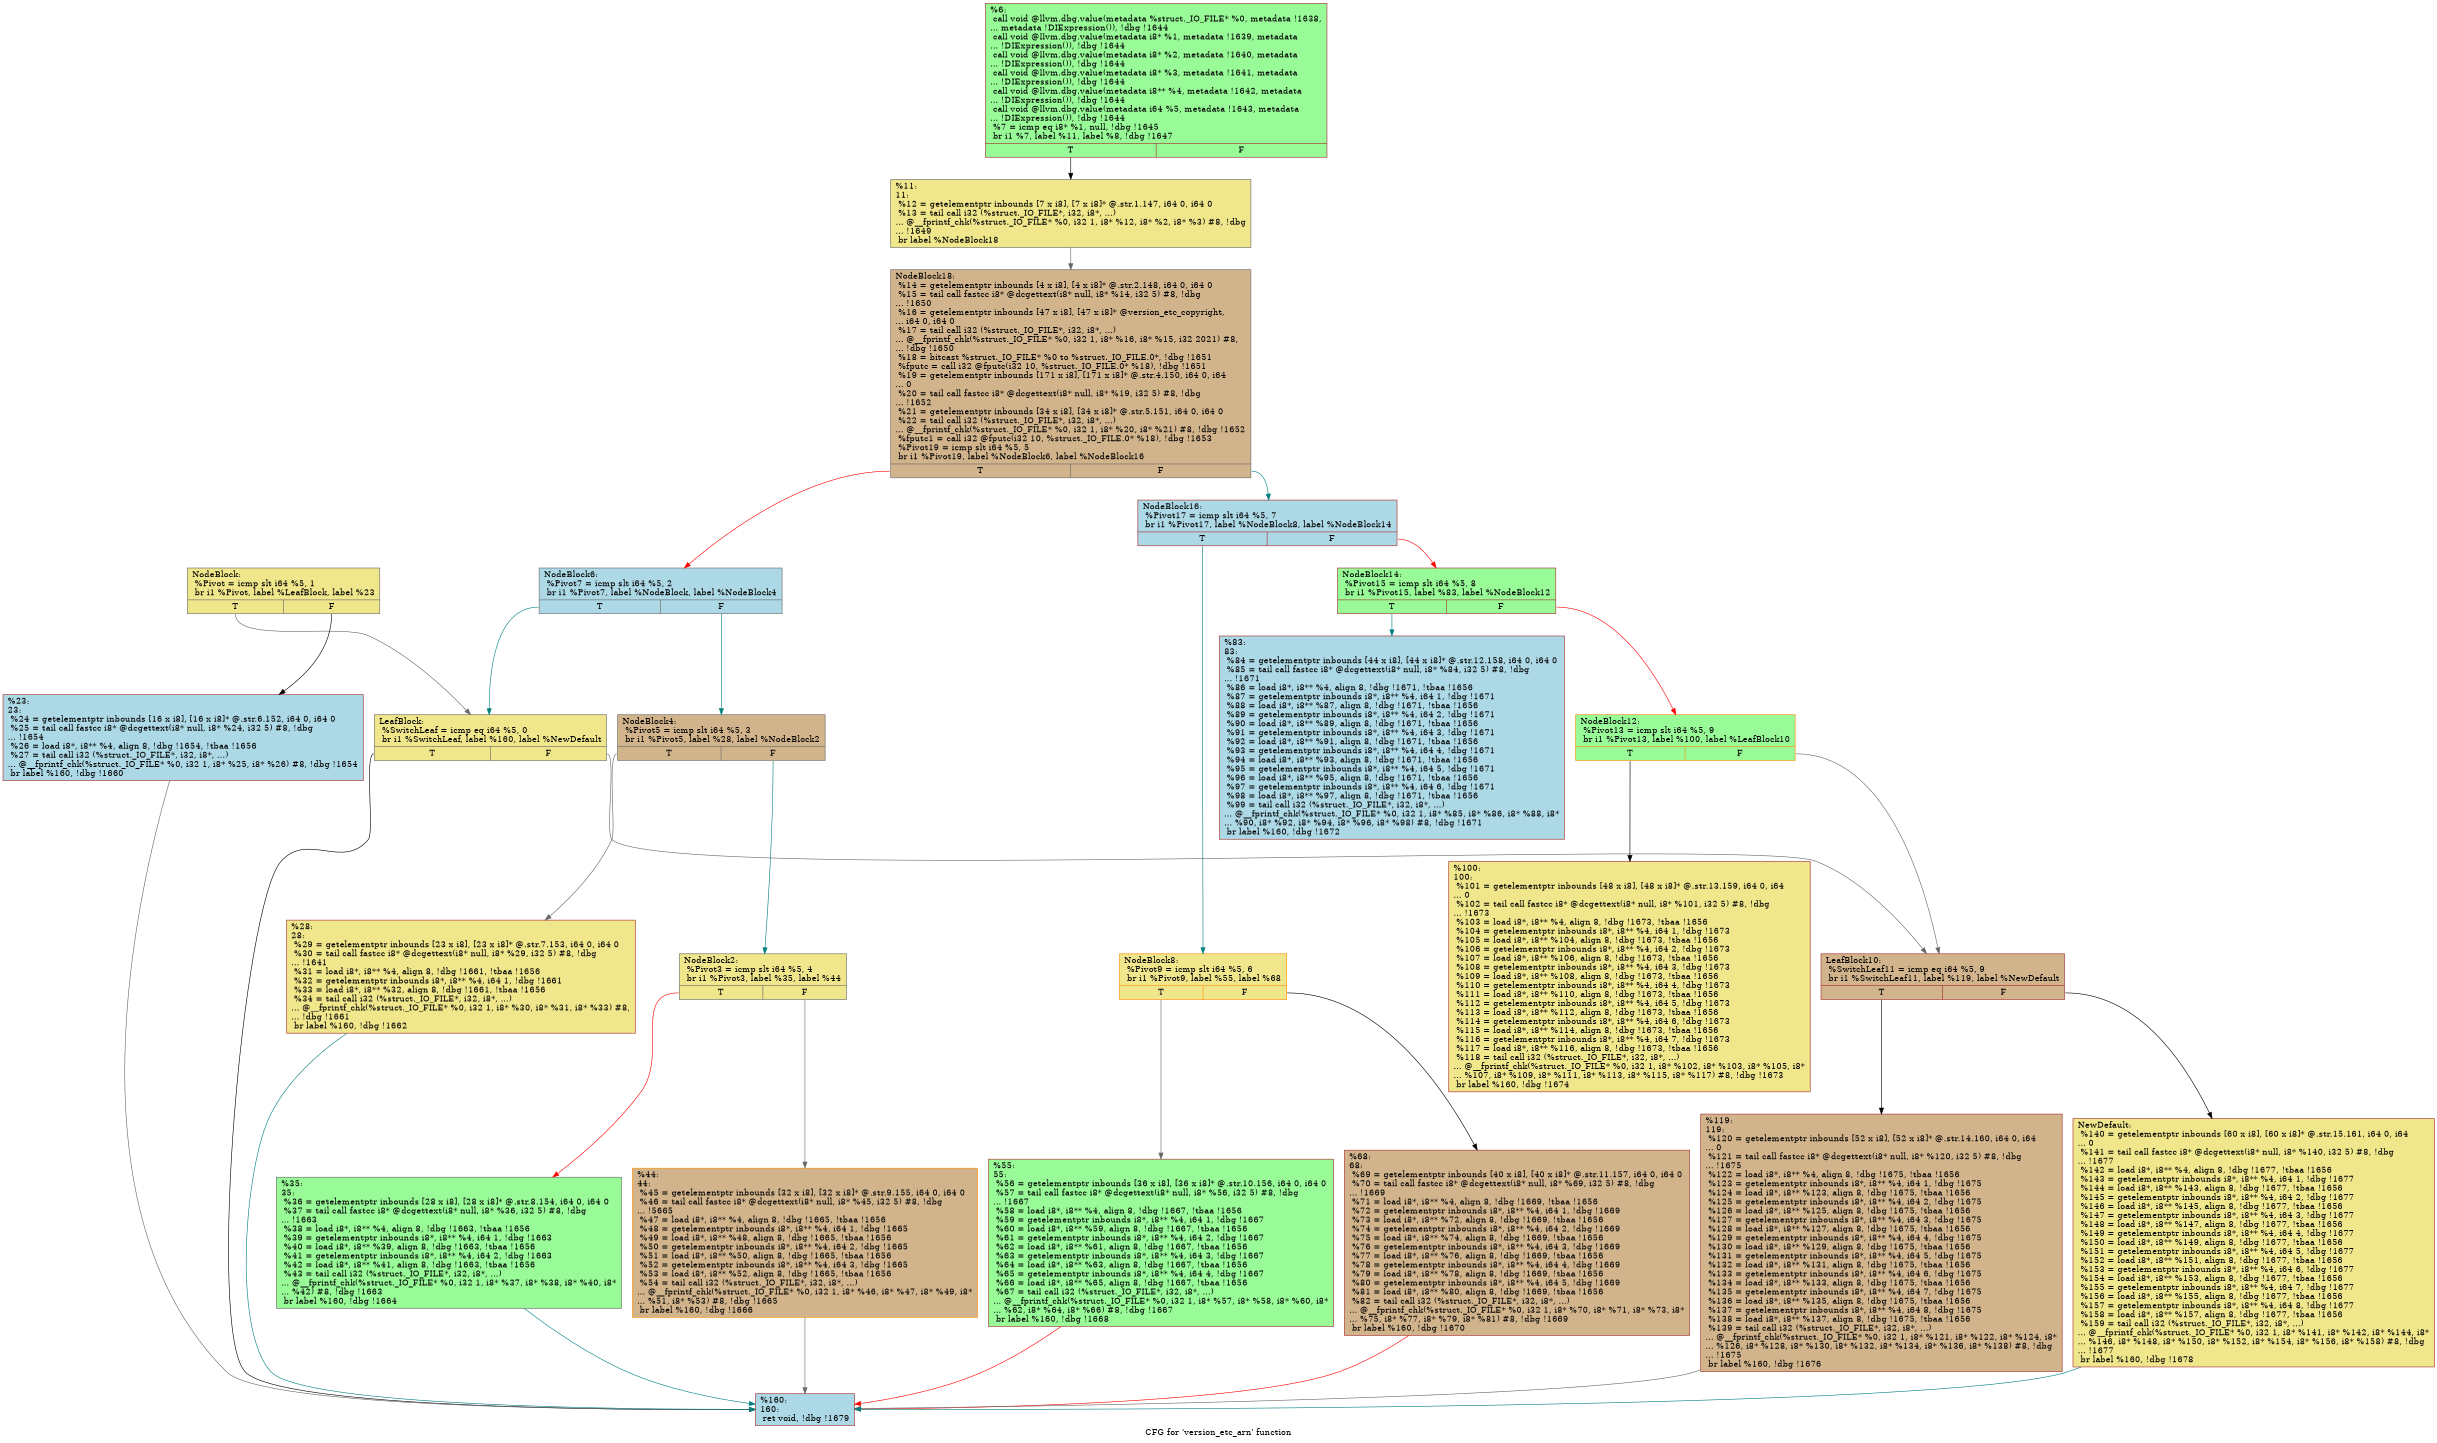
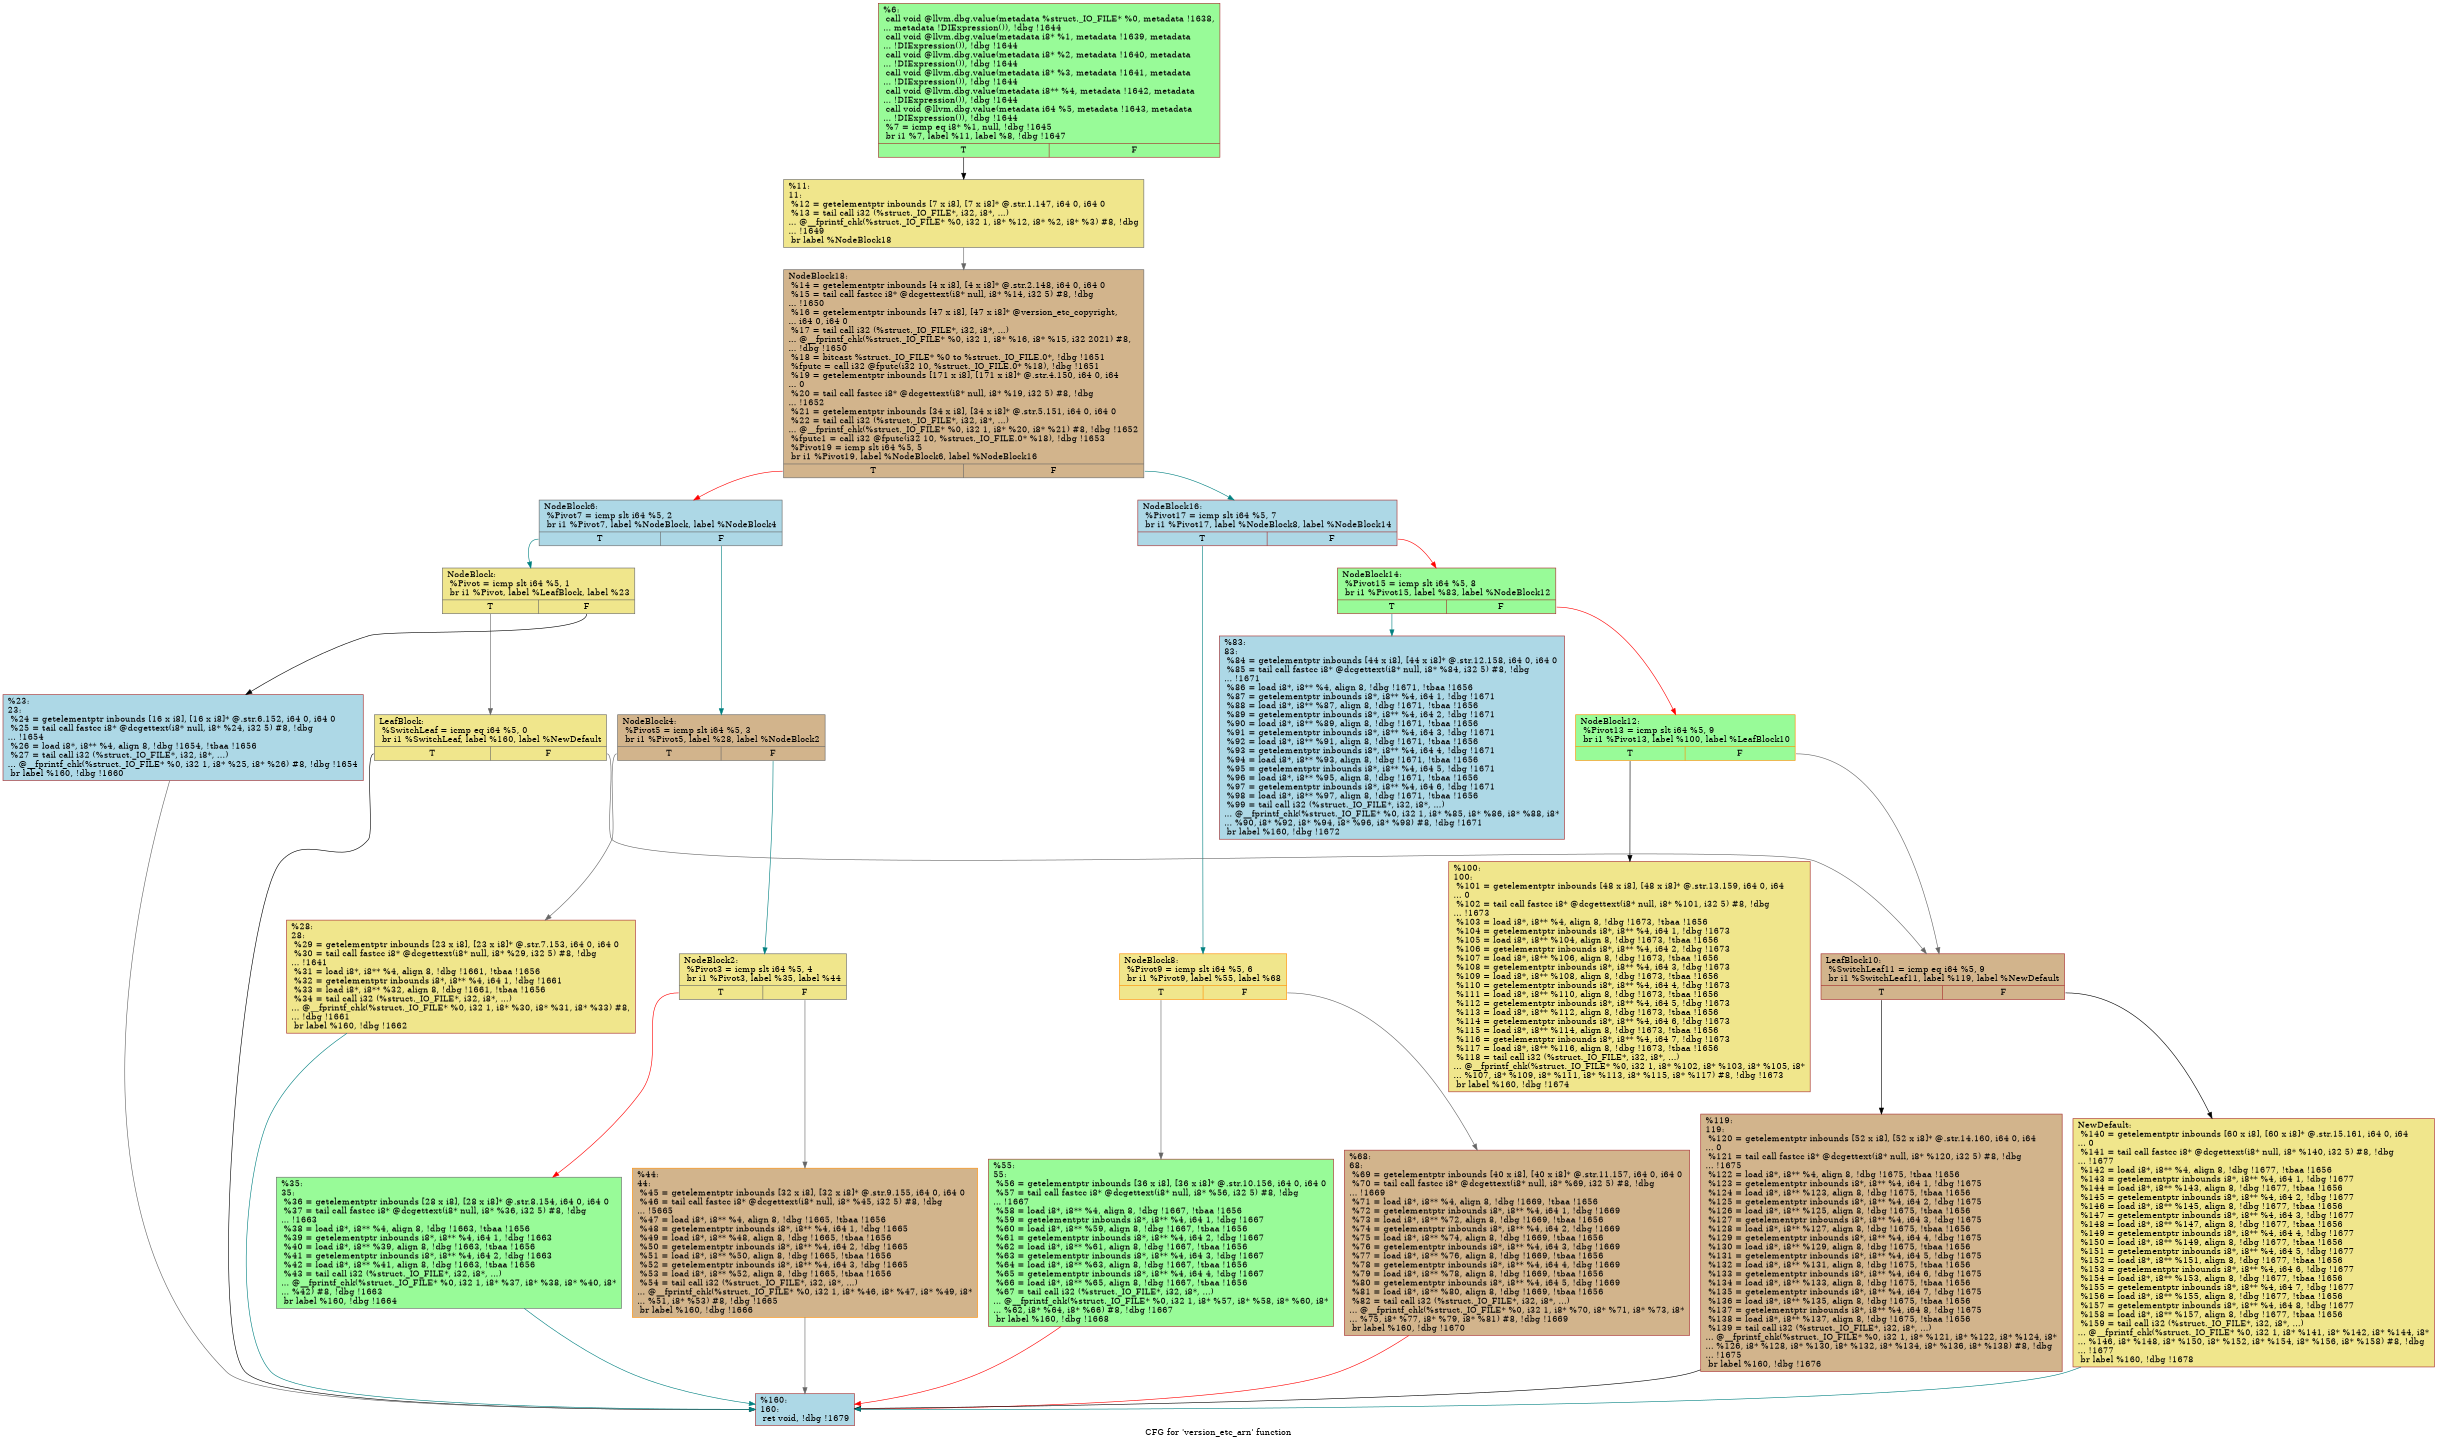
(497, 647) -> (529, 548)
(1400, 1043) -> (1400, 1043)
(1281, 1400) -> (1281, 1400)
